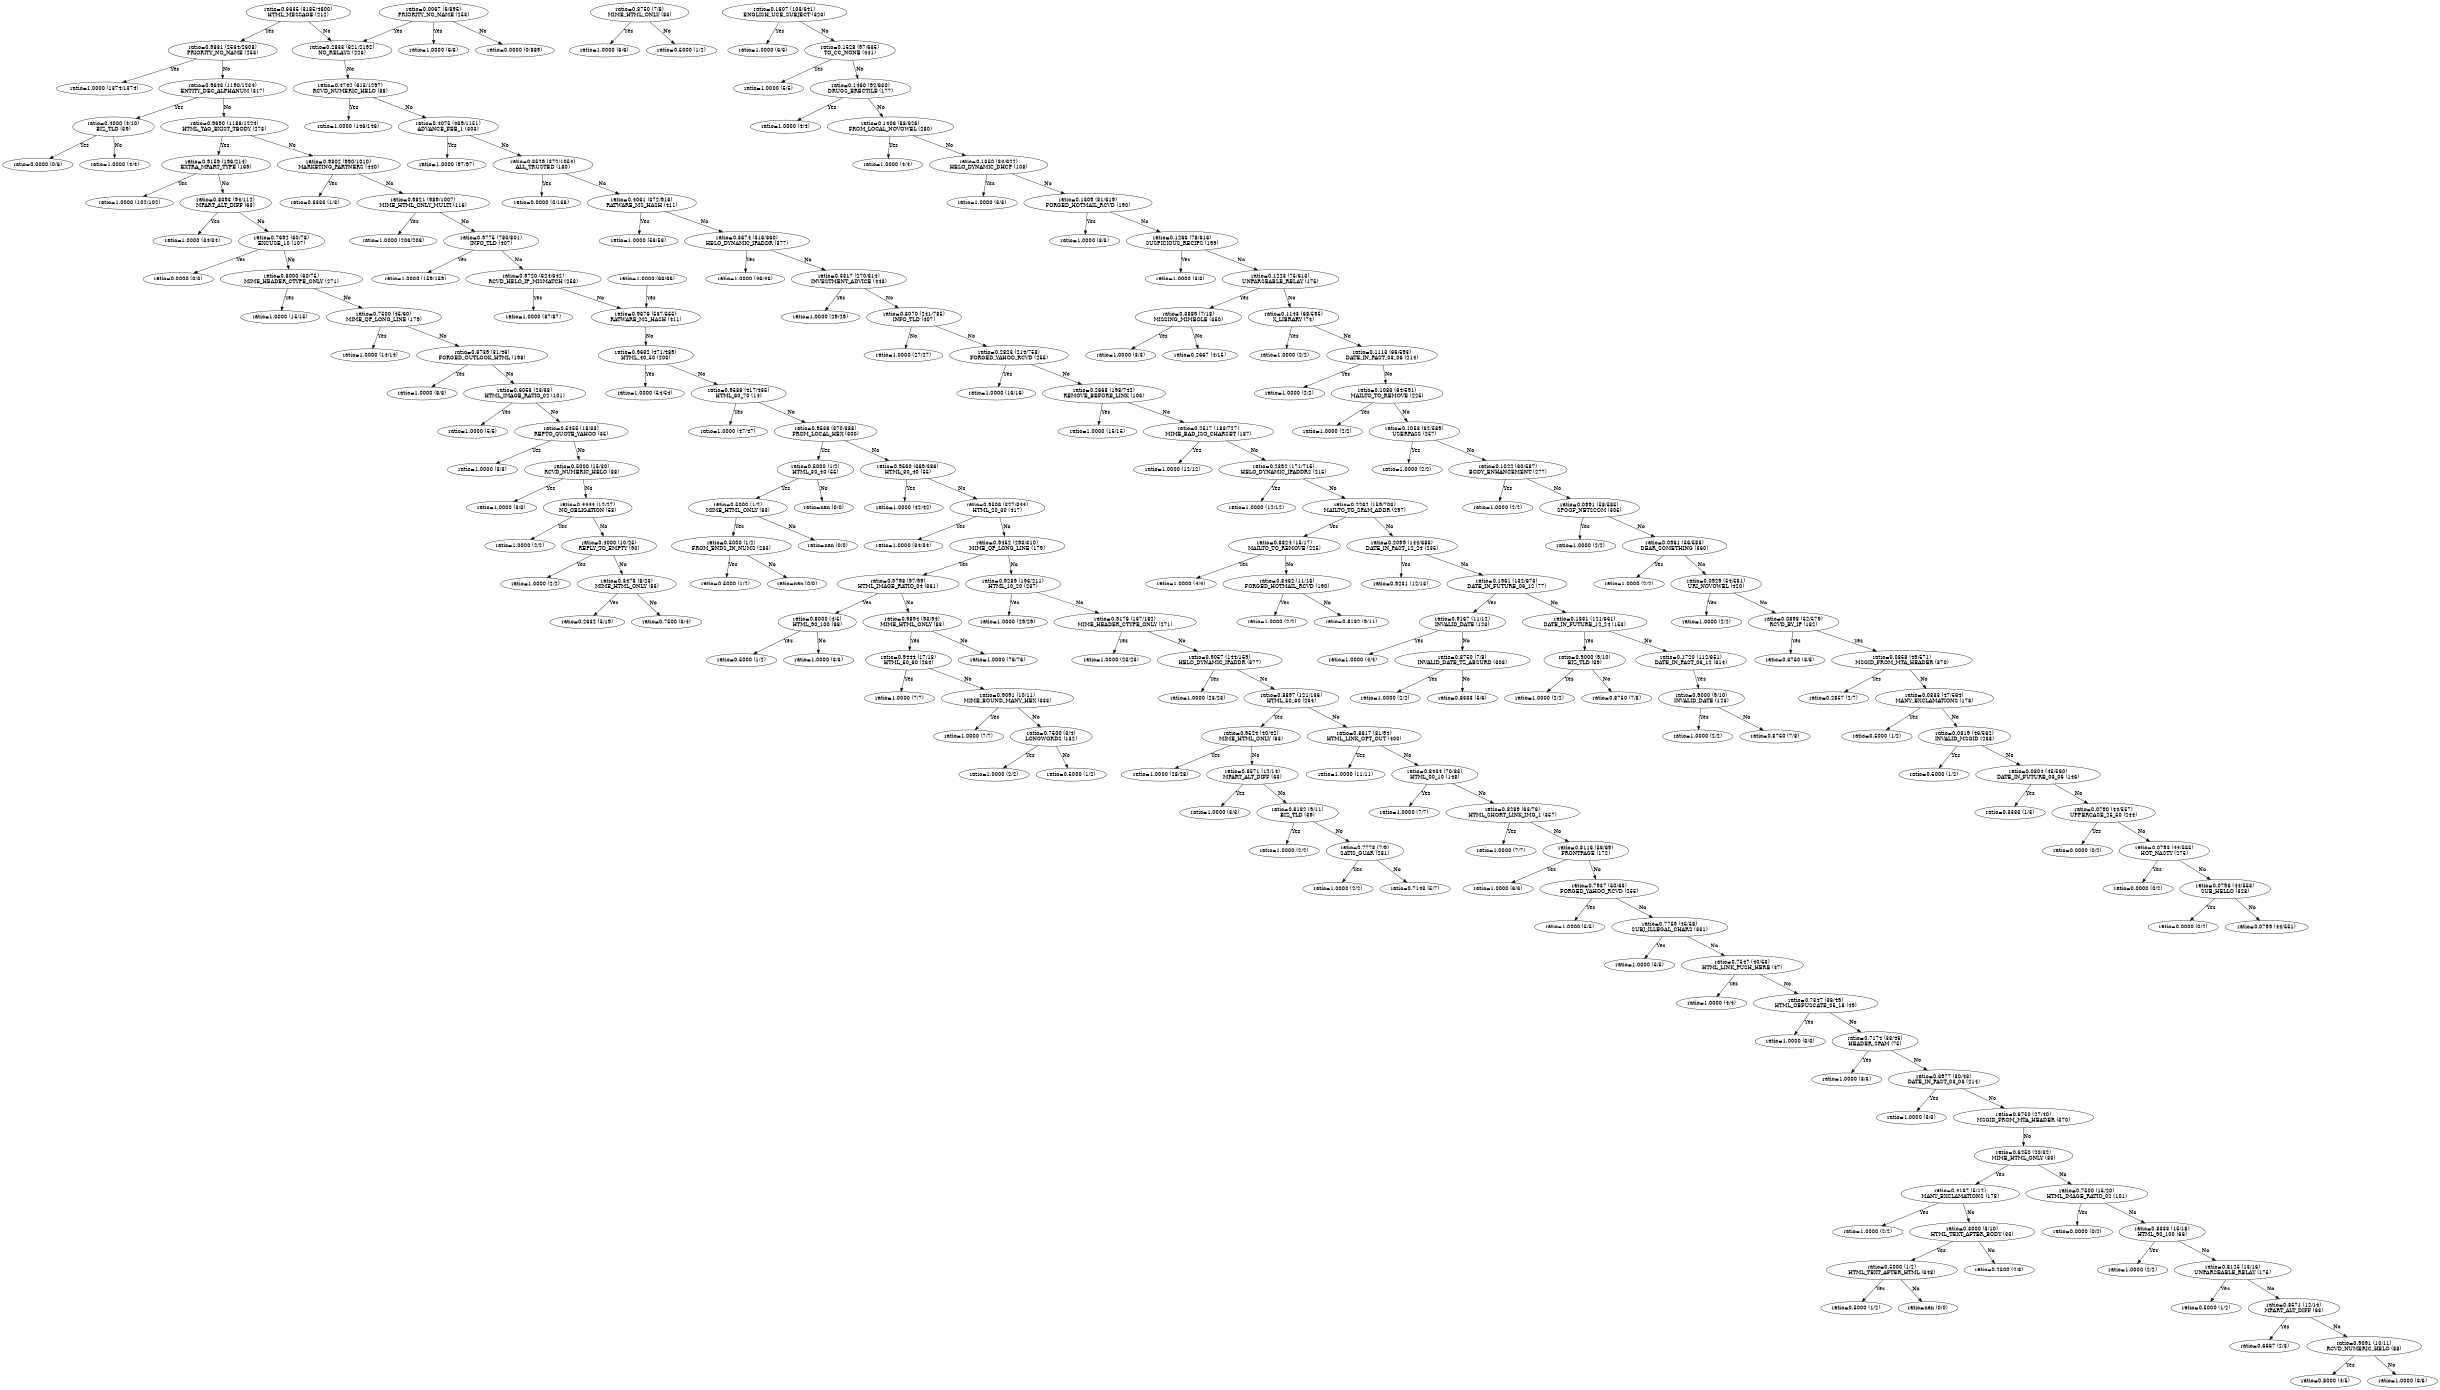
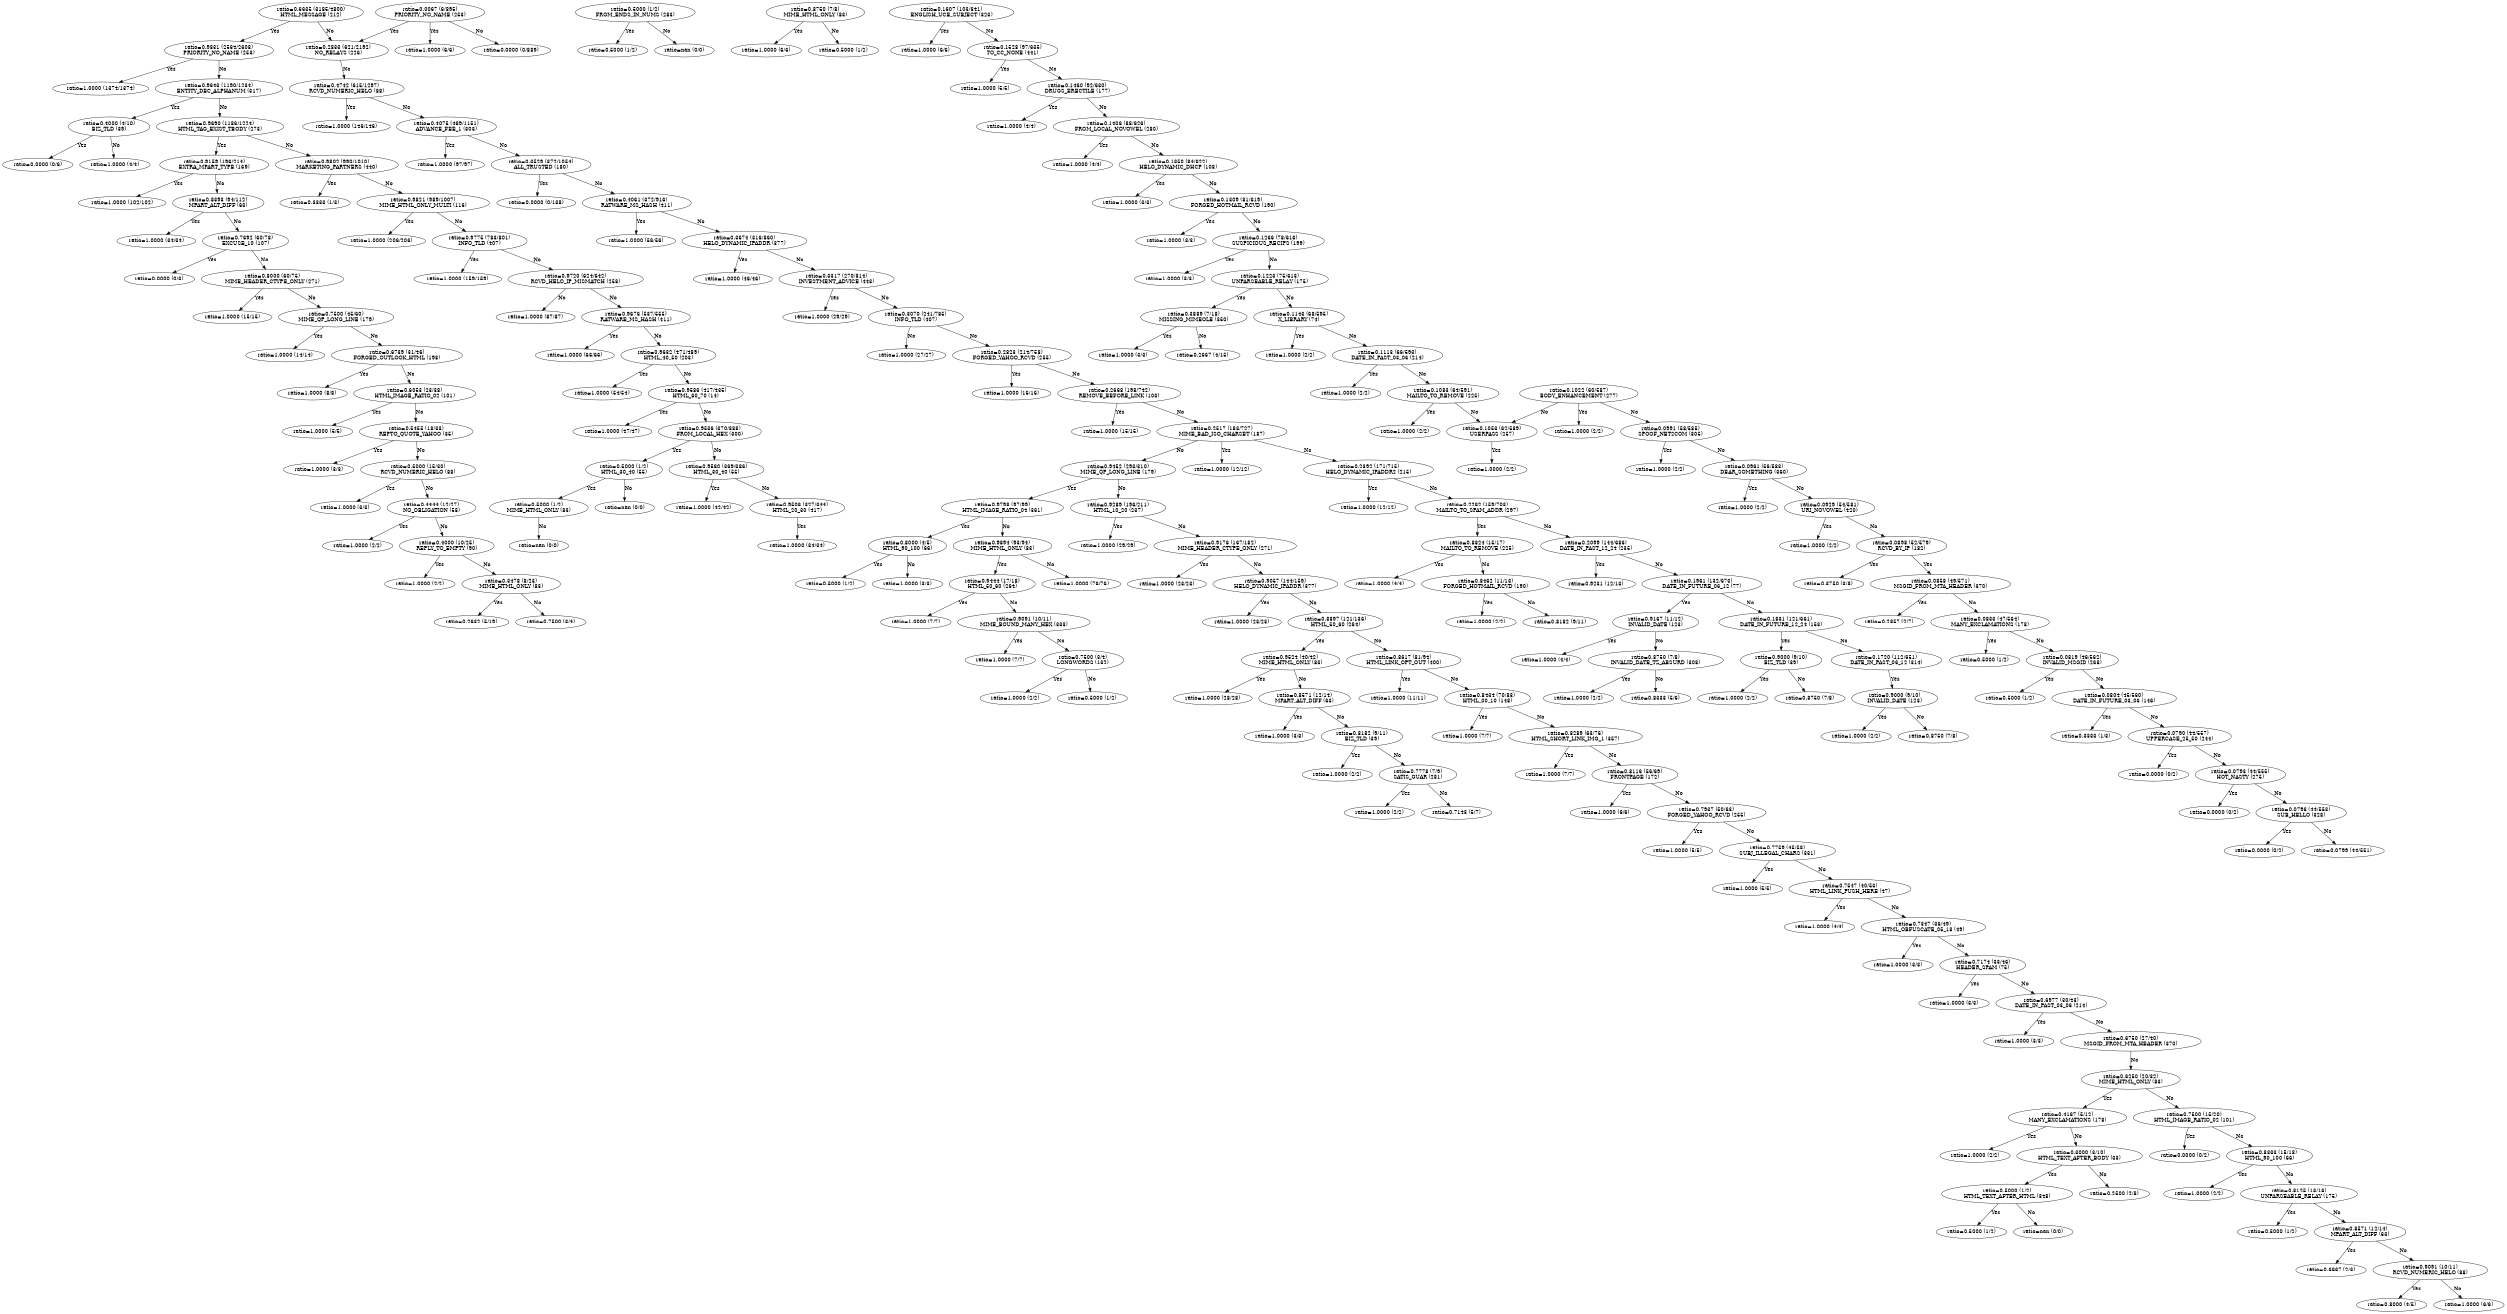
(647, 295) -> (605, 337)
(538, 298) -> (562, 298)
(1459, 450) -> (1537, 412)
(735, 525) -> none
(1002, 525) -> (1172, 450)
